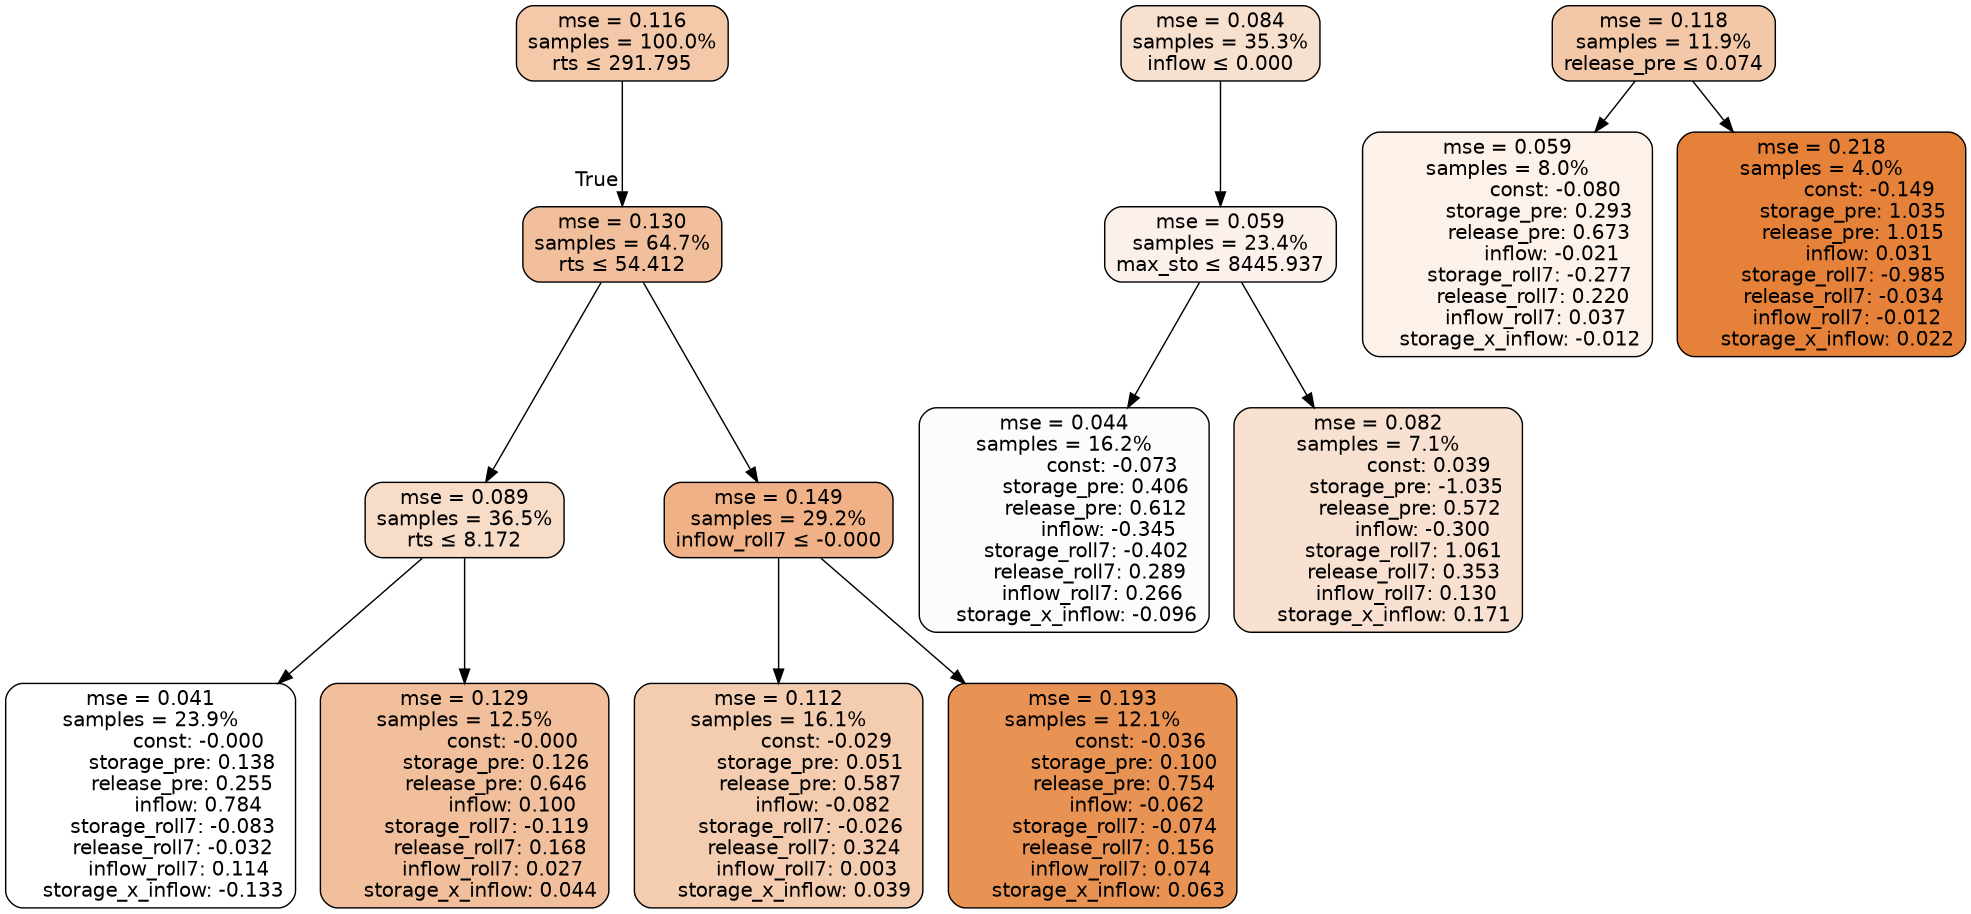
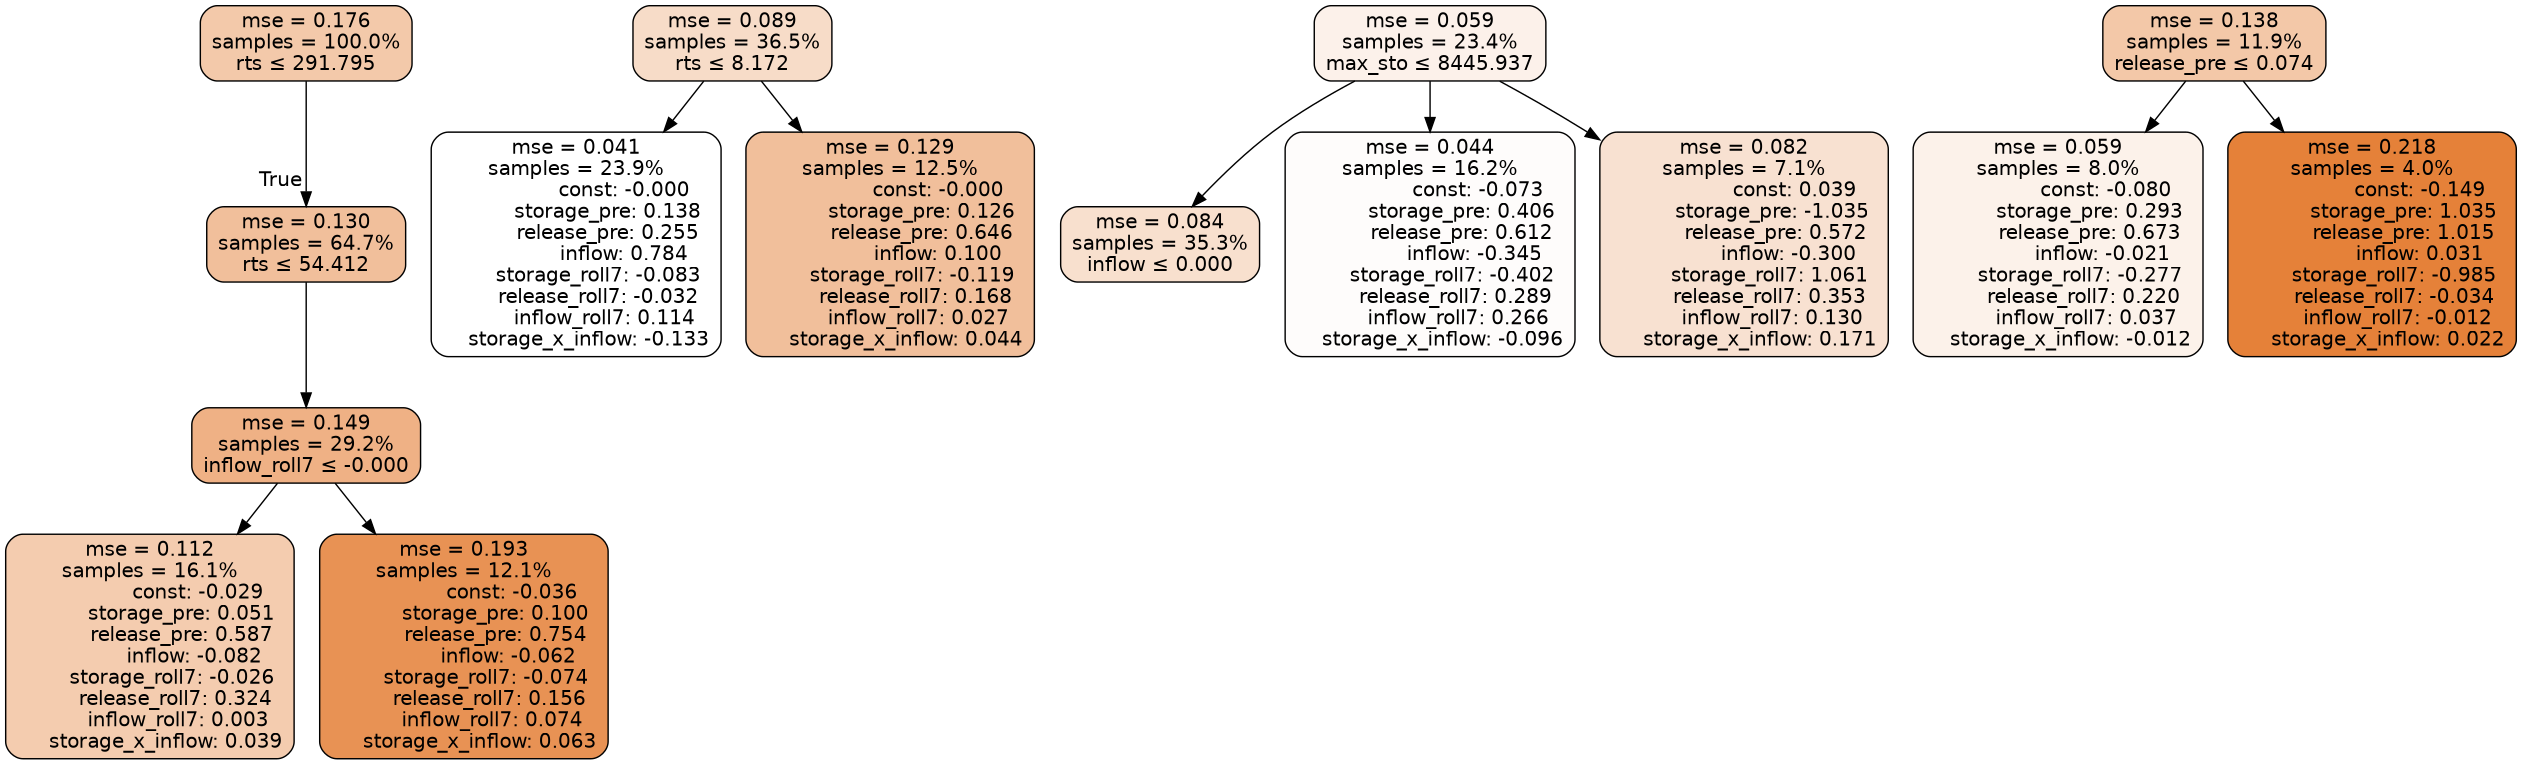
(622, 43) -> (306, 43)
(1664, 43) -> (2214, 43)
(1220, 136) -> (1273, 131)
(547, 376) -> none
